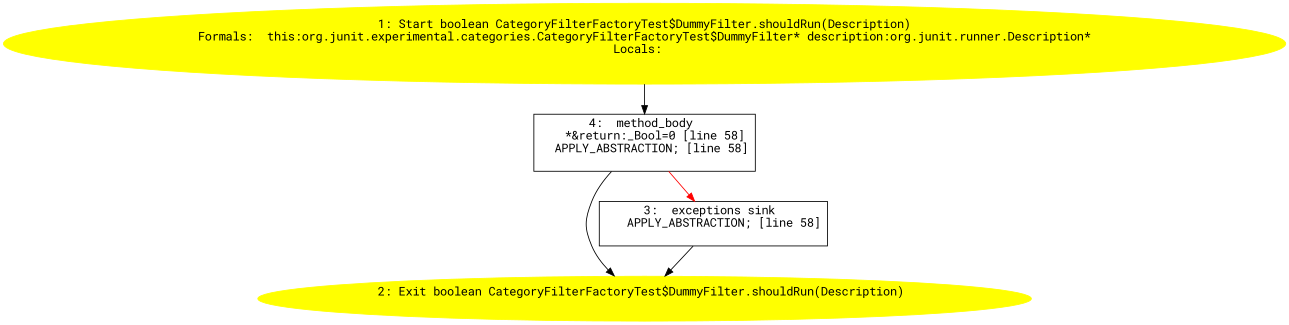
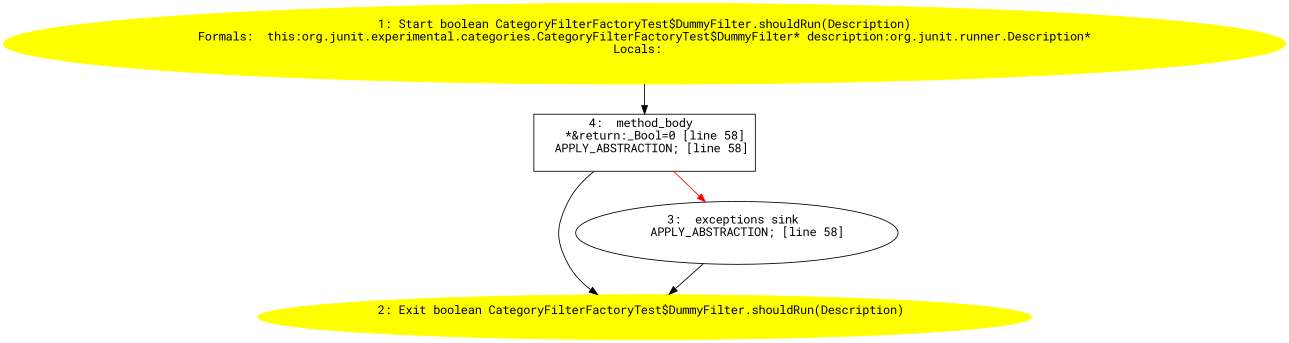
(713, 224) -> (737, 233)
